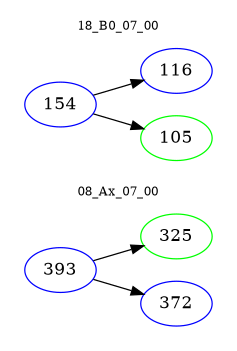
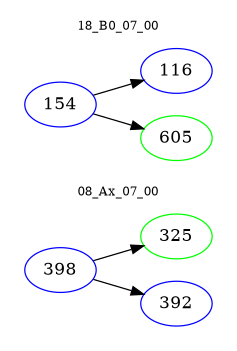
(176, 138) -> (176, 138)
(60, 270) -> (60, 270)
(176, 304) -> (176, 304)
